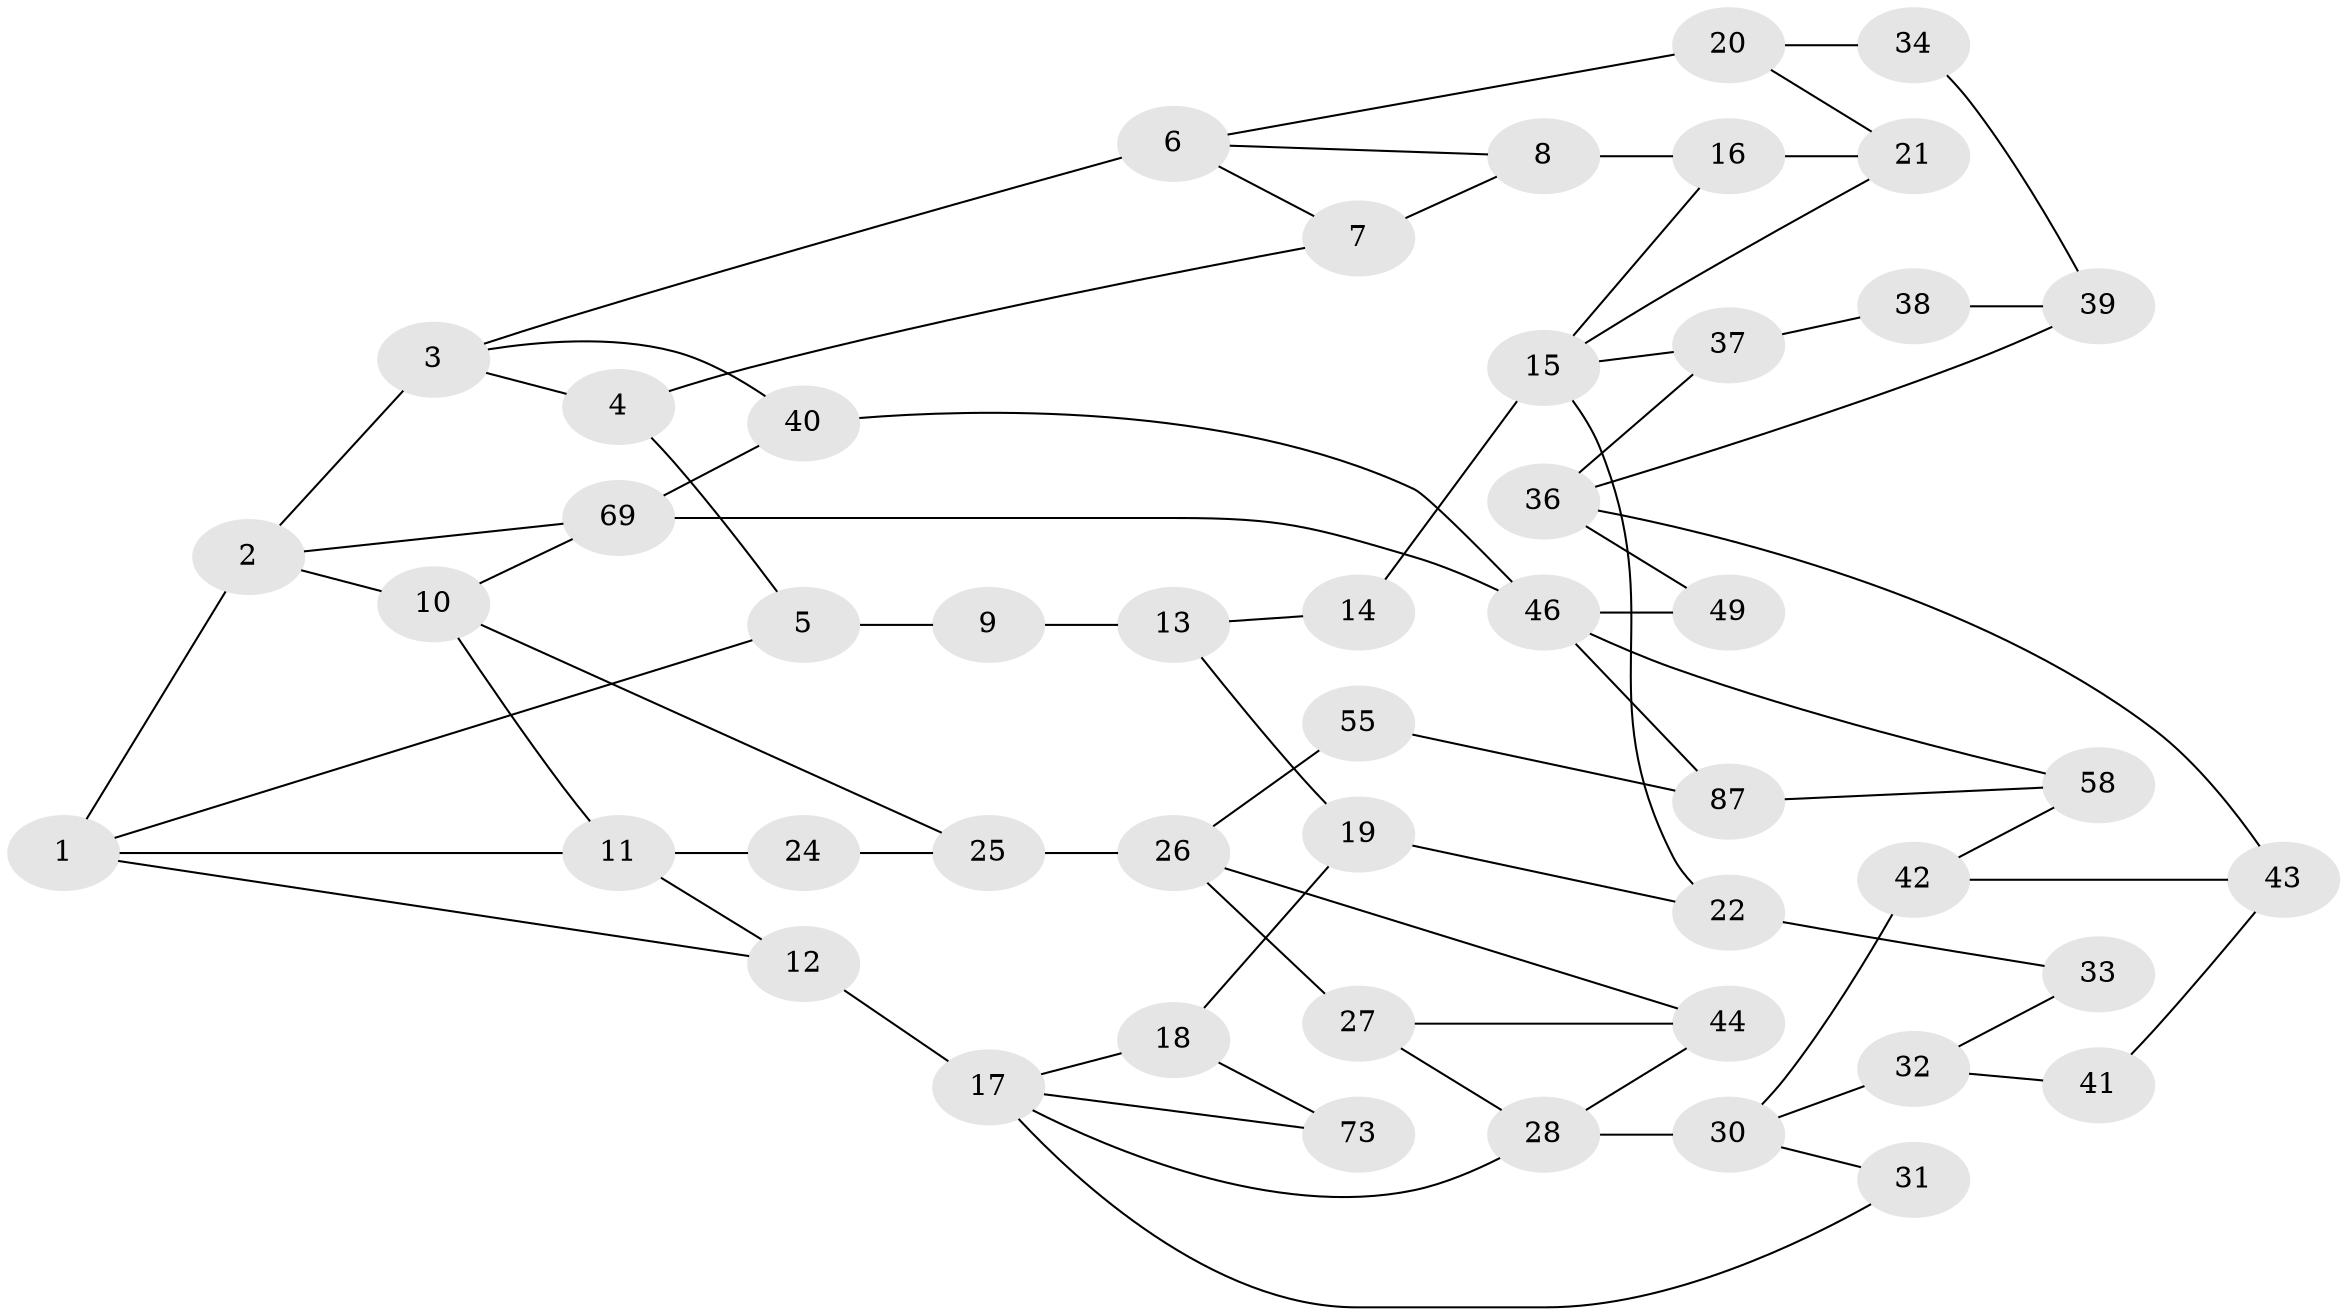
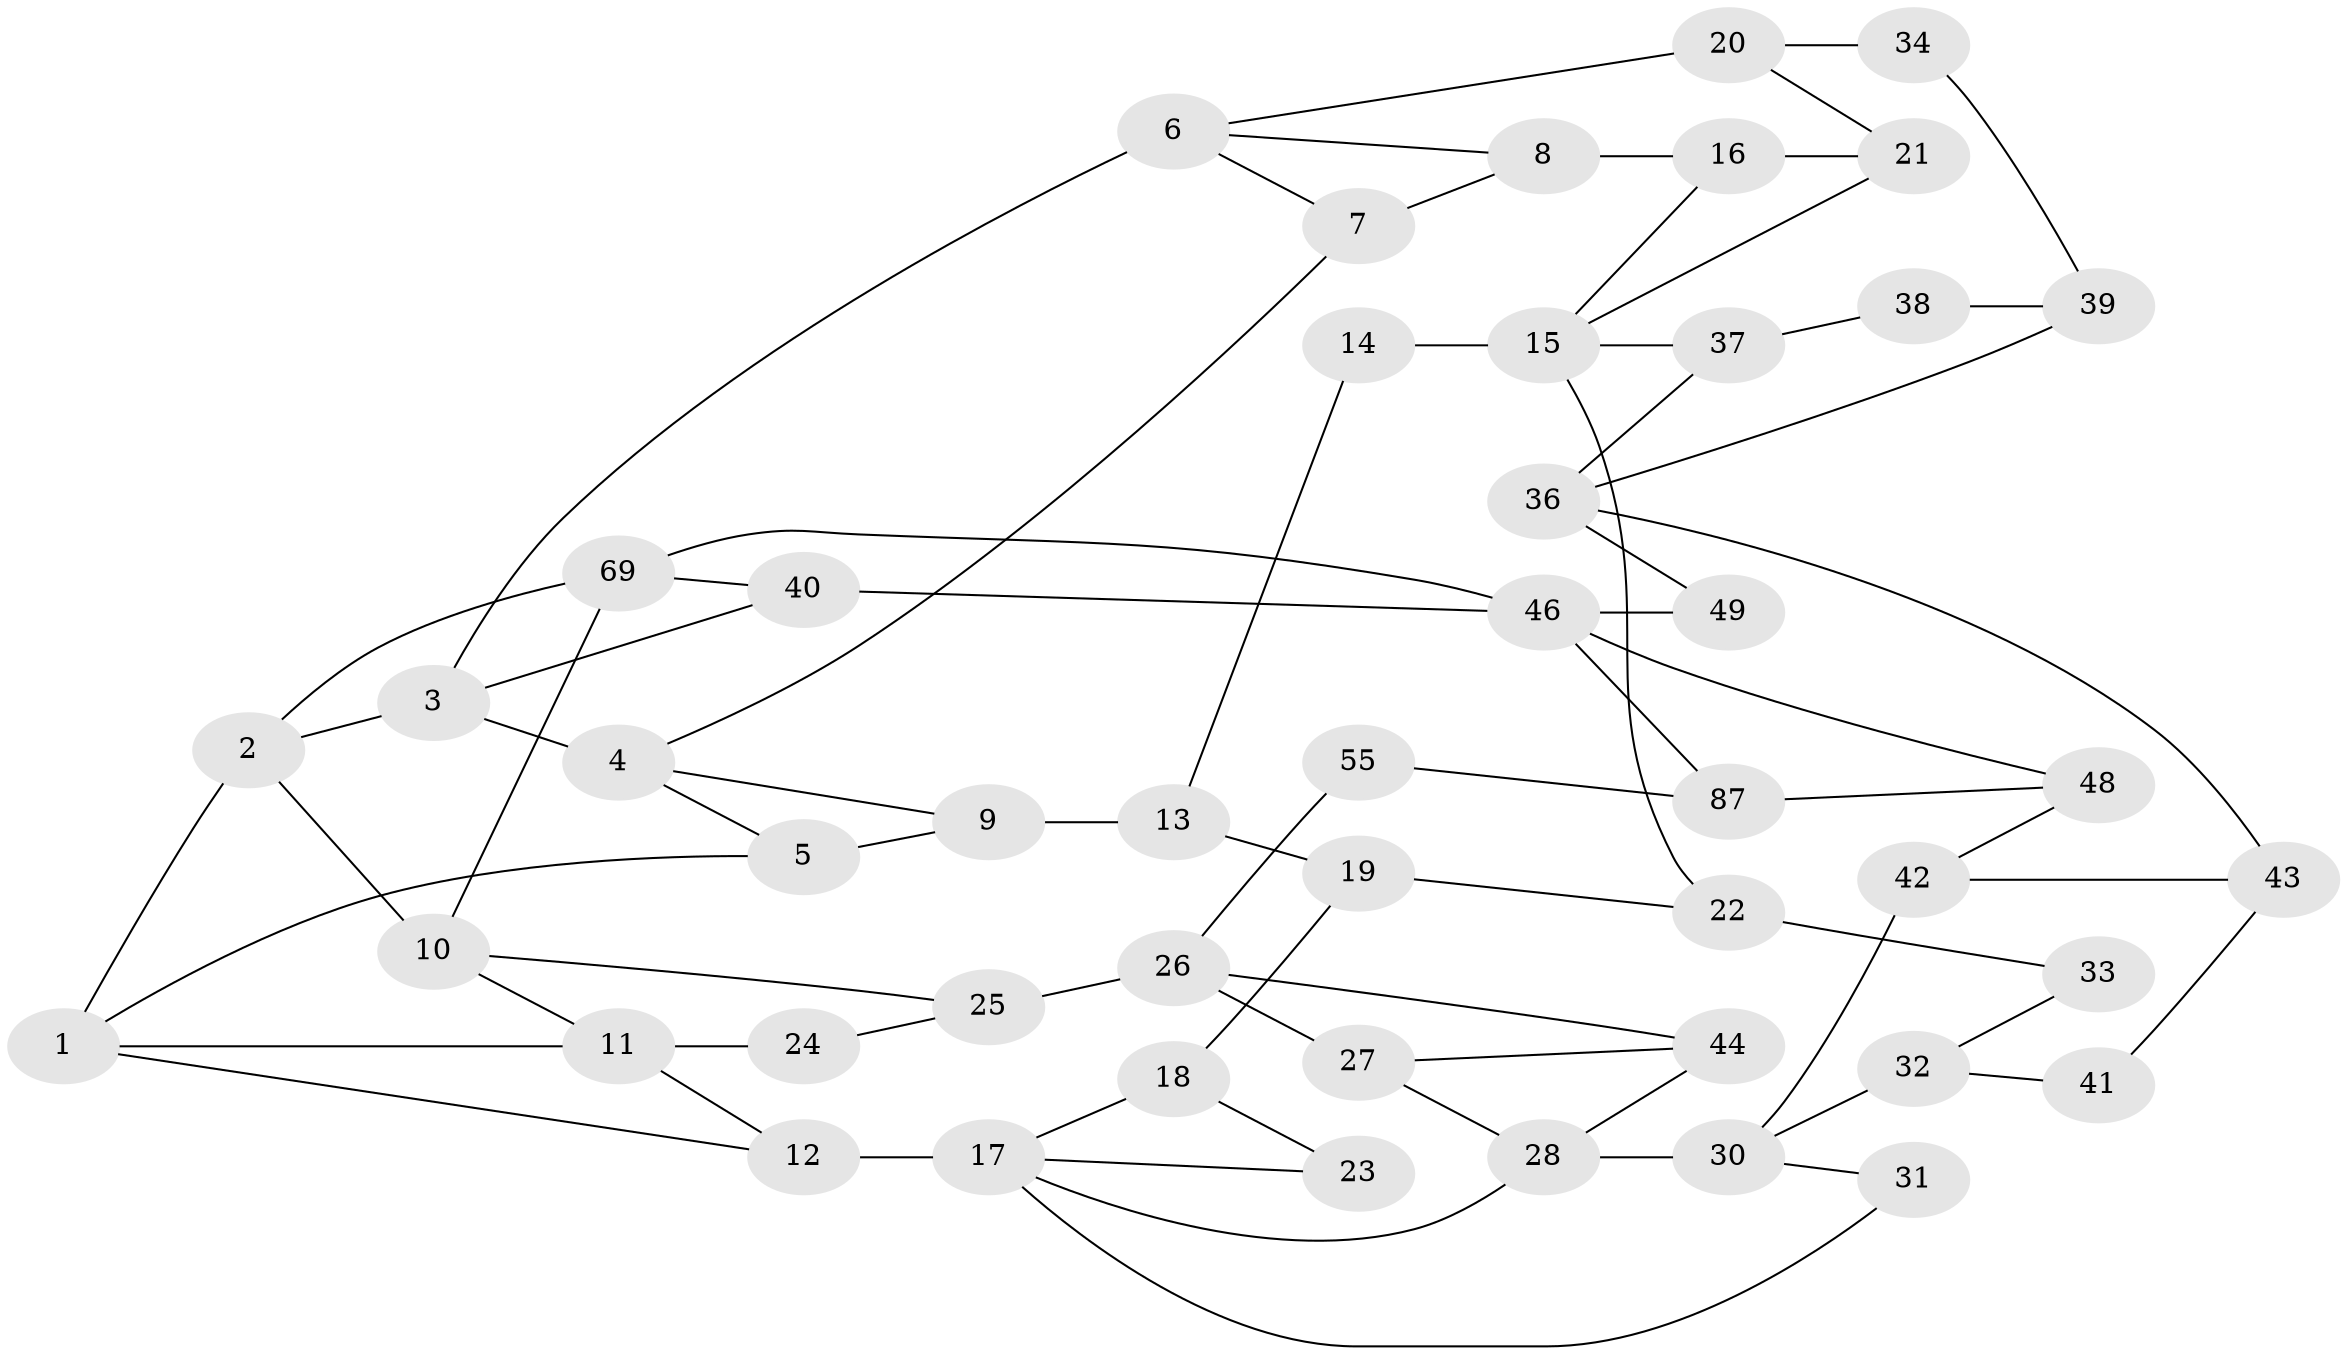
(2099, 785) -> (2099, 785)
none -> (804, 792)
(1359, 1135) -> (1359, 1174)
